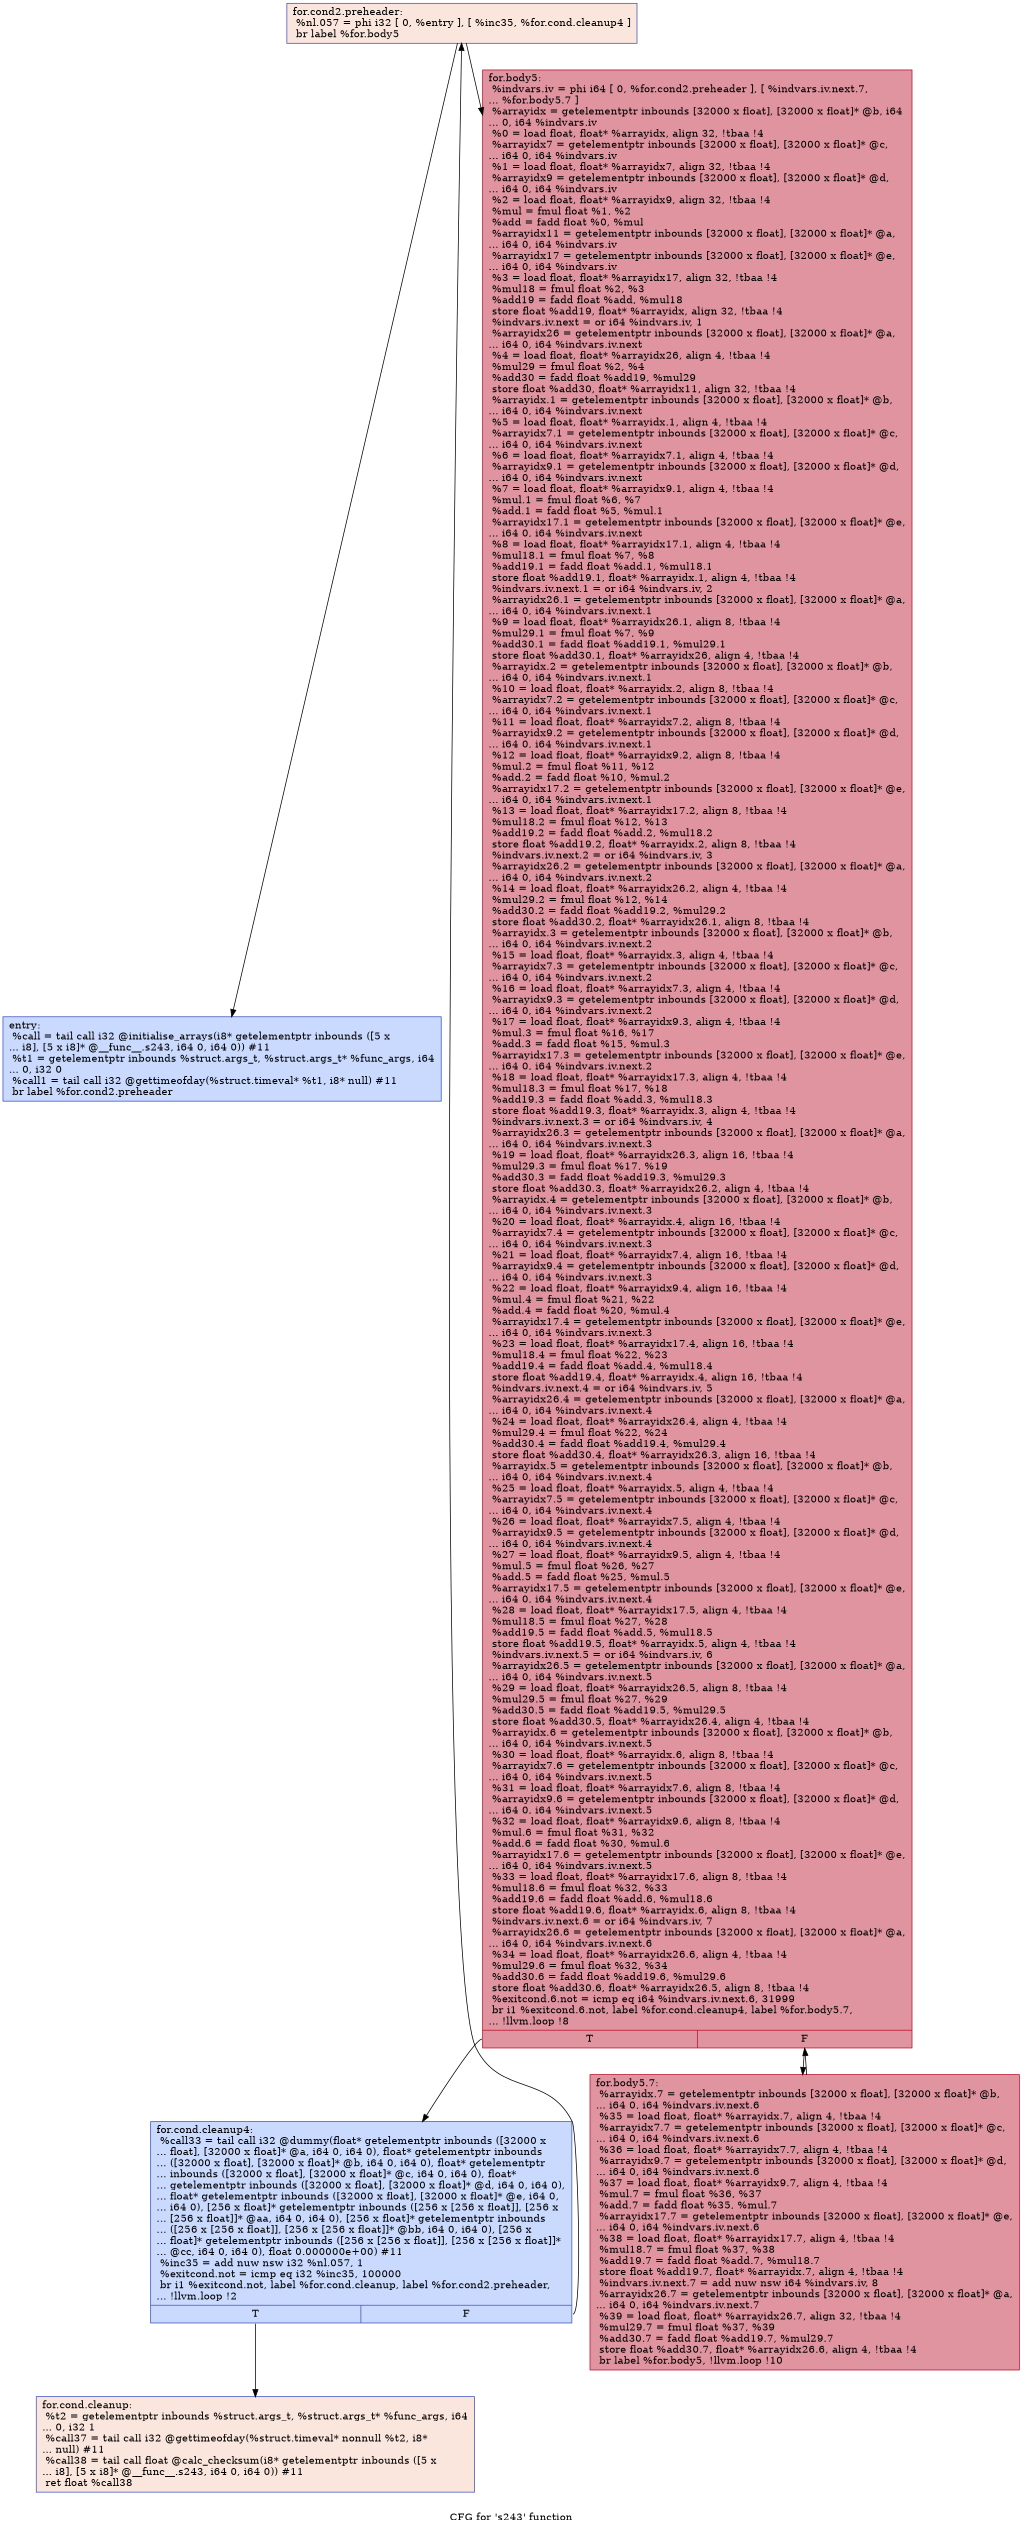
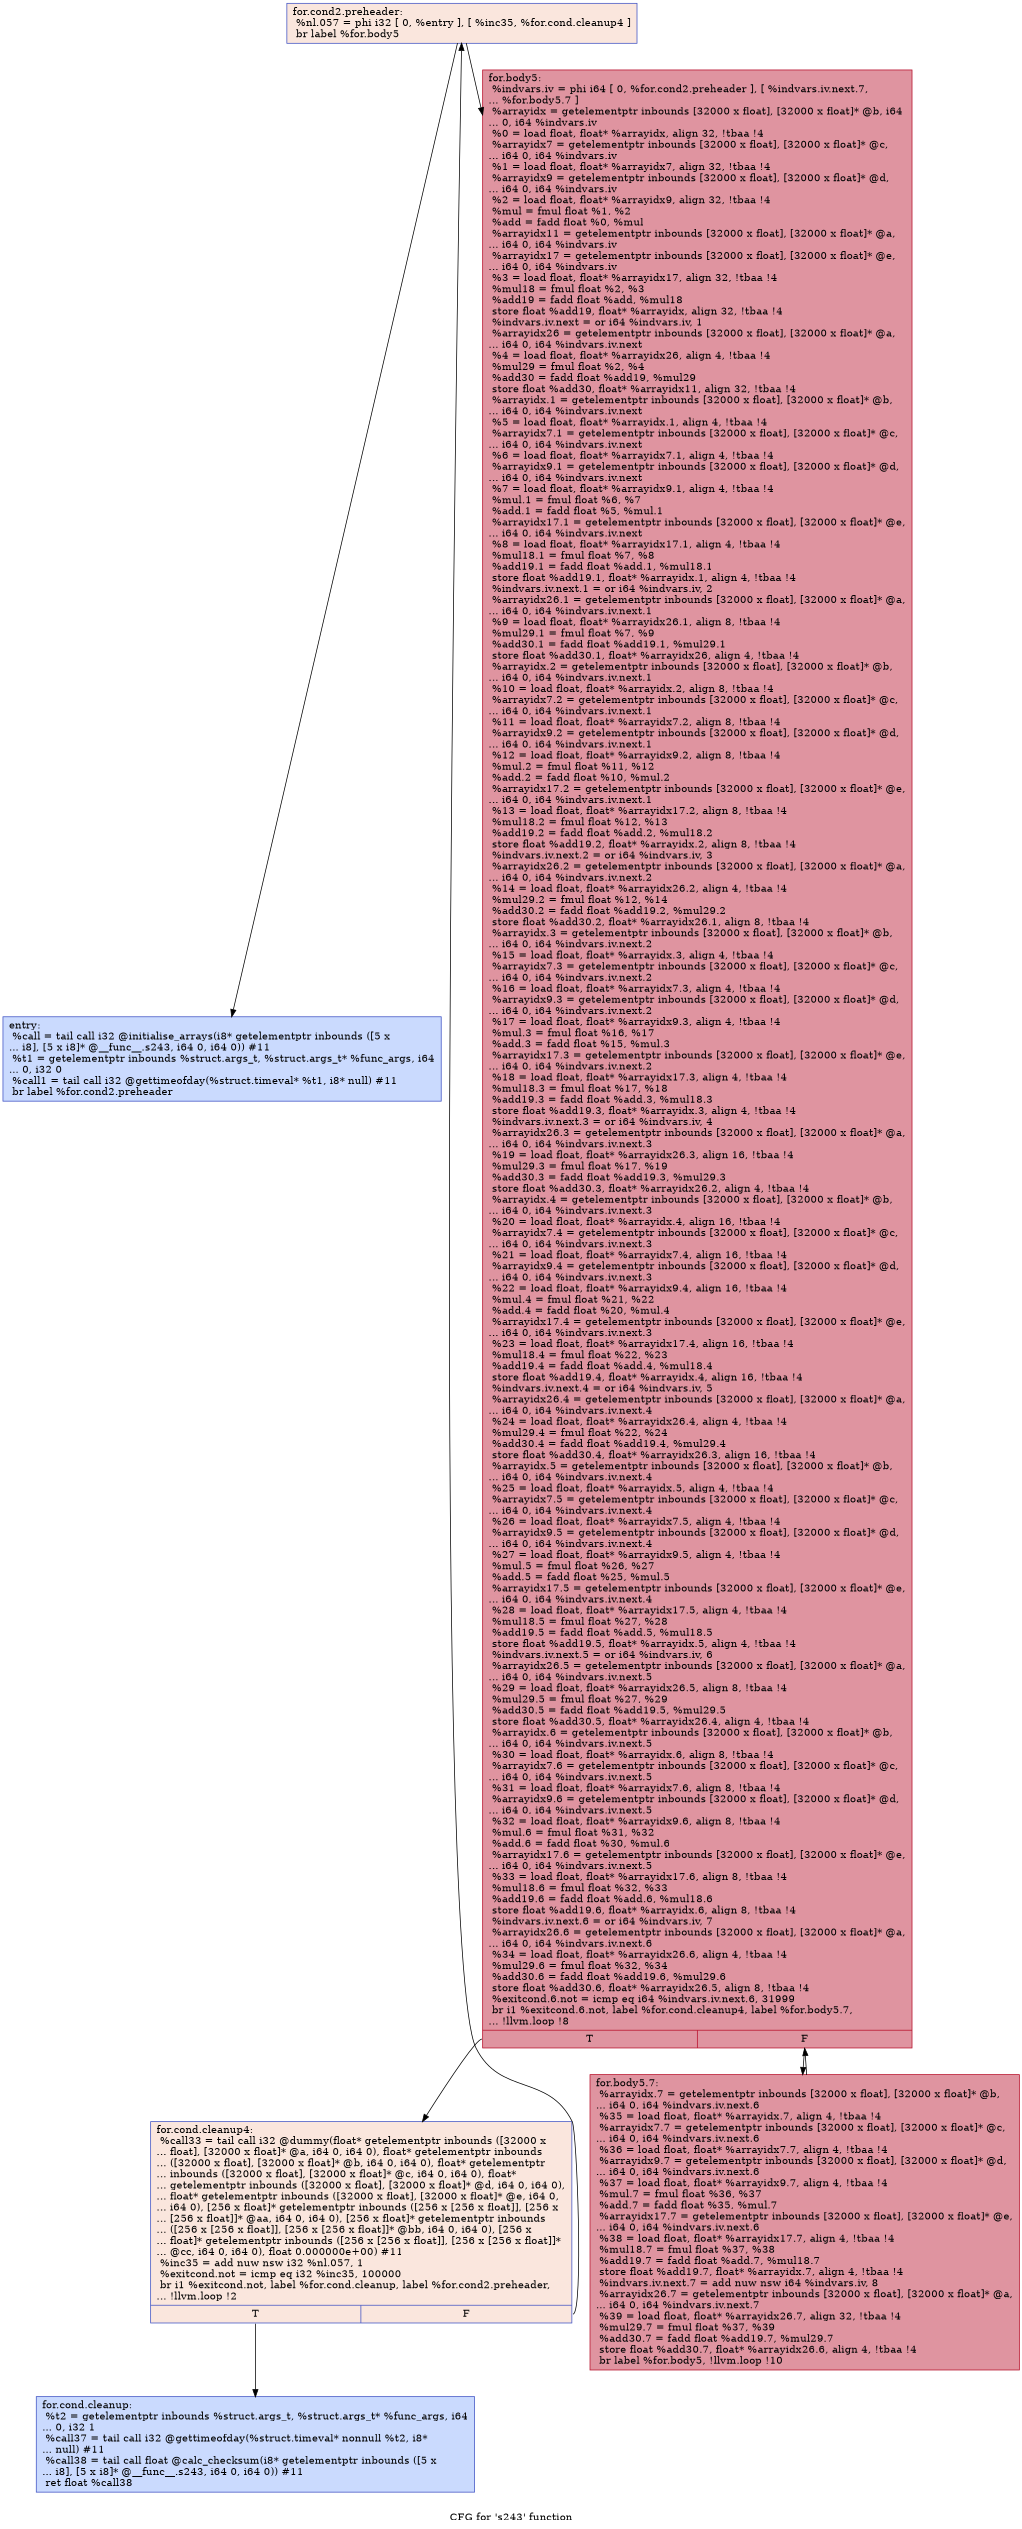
(361, 2222) -> (361, 2222)
(255, 2444) -> (255, 2444)
